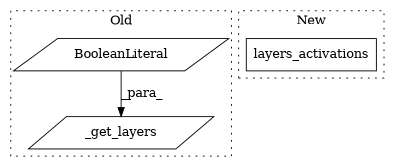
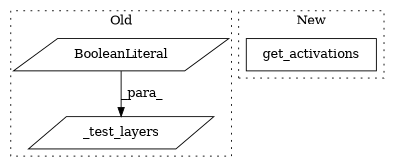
(311, 55) -> (311, 55)
(121, 133) -> (121, 133)
